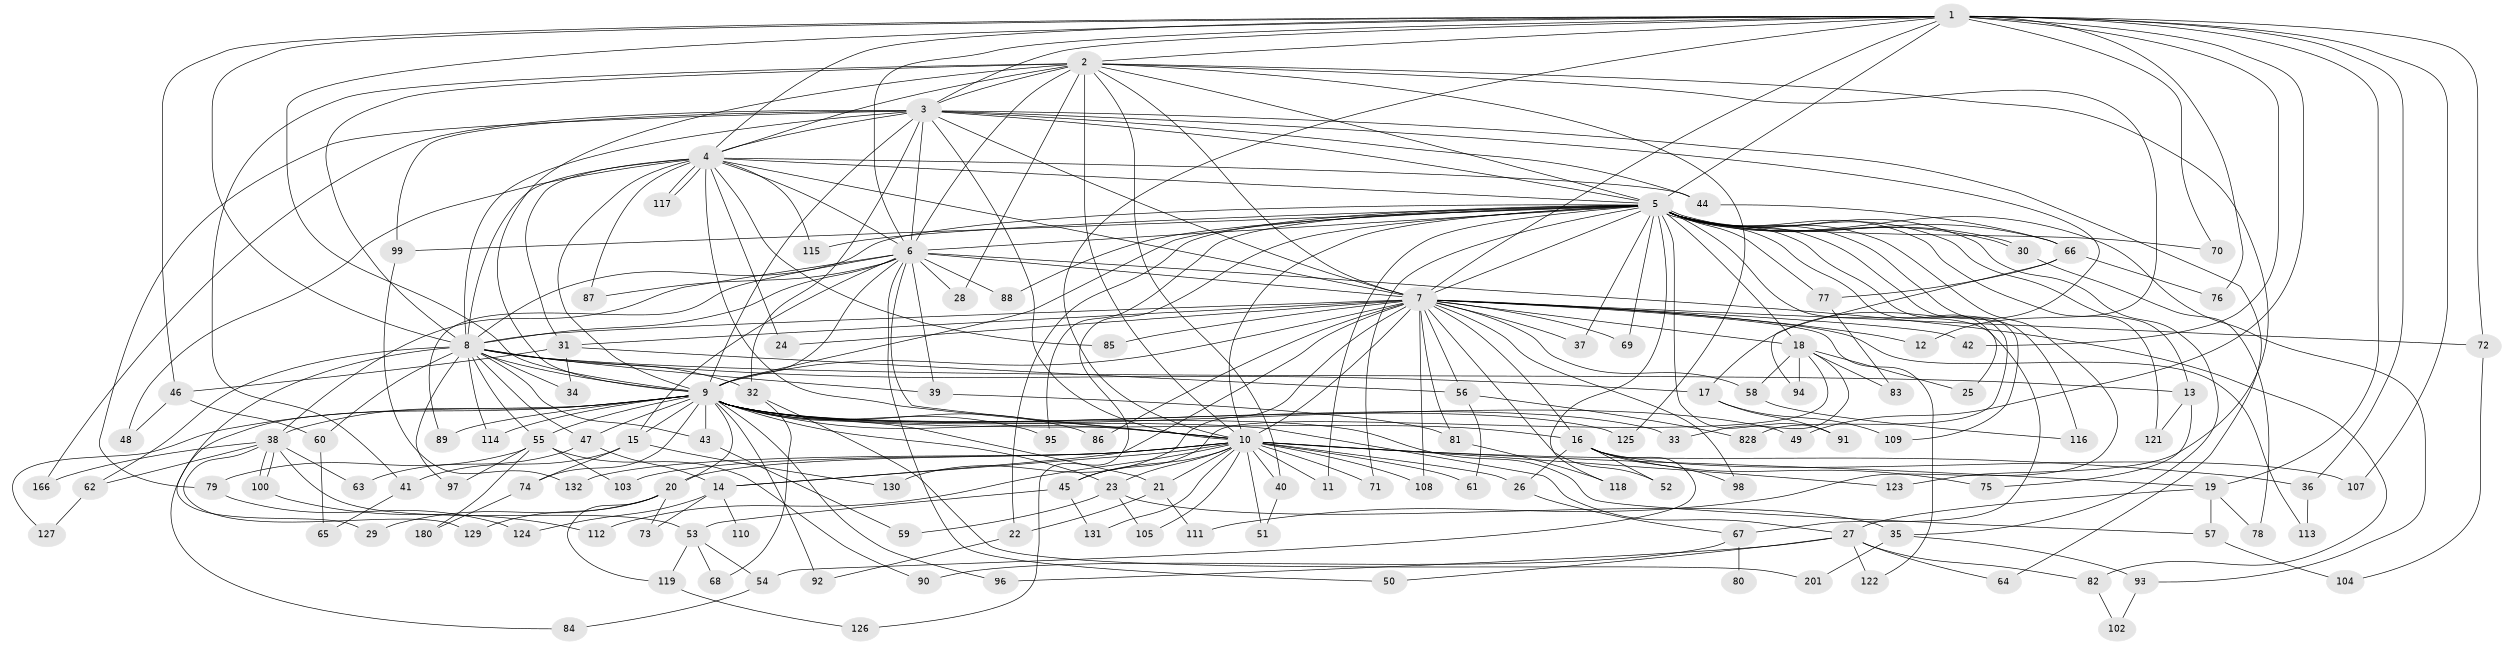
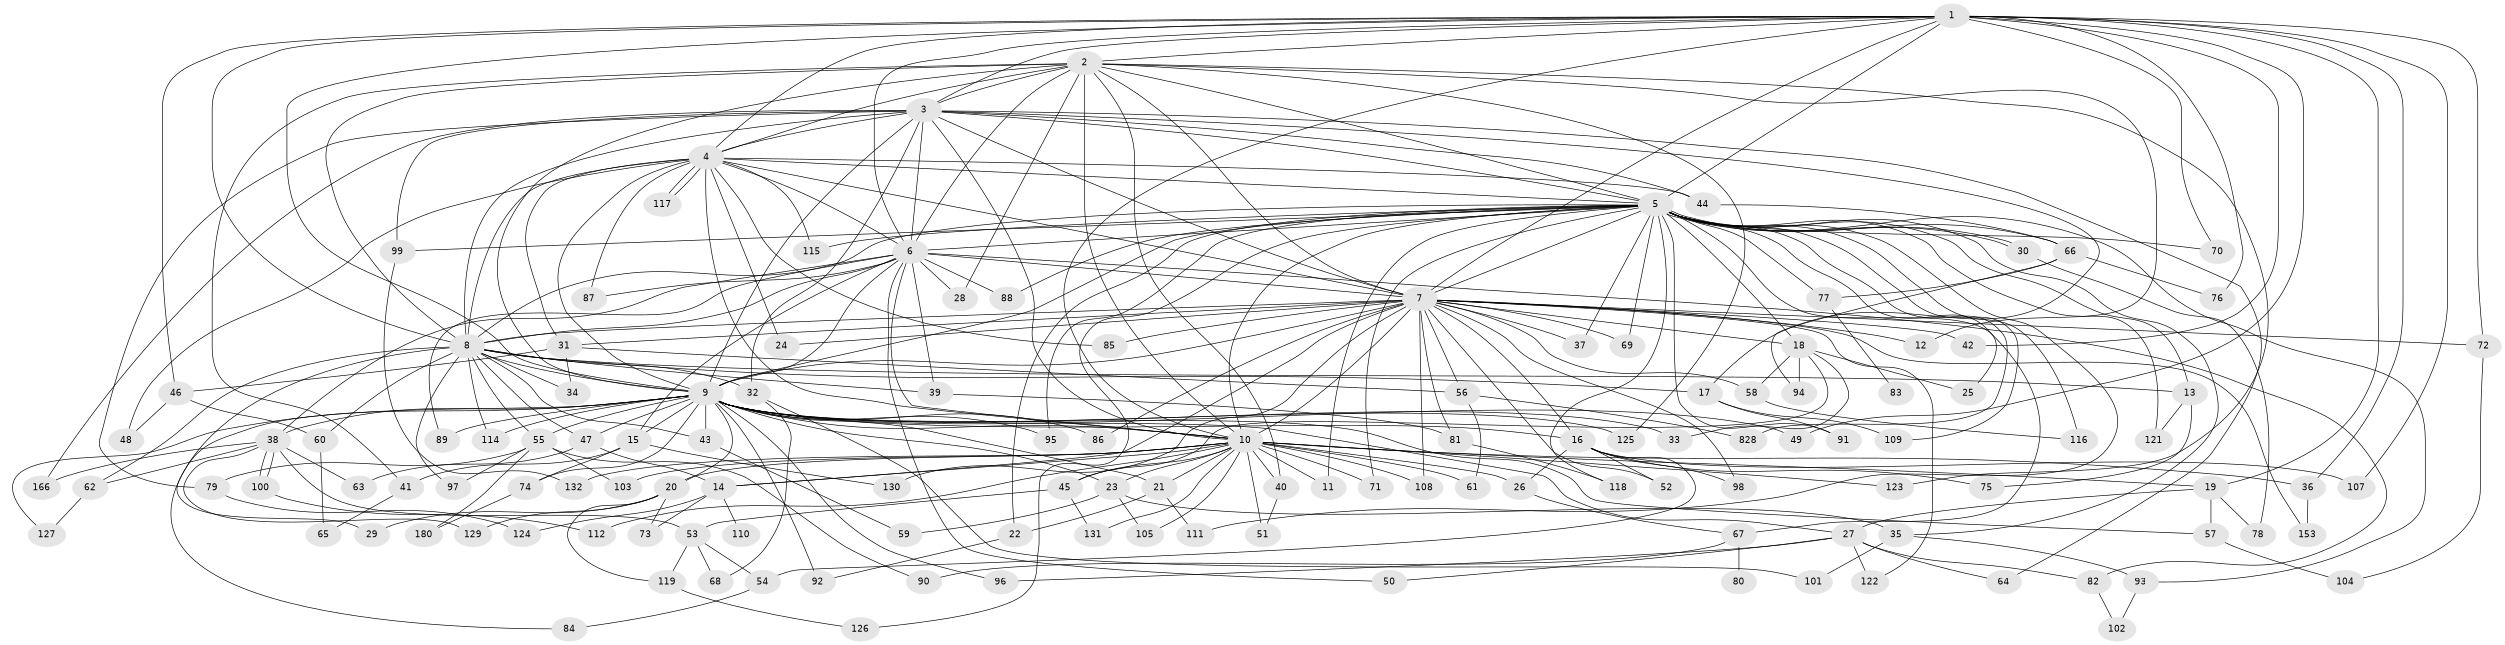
(1848, 370) -> none
(2307, 535) -> (2307, 535)
(1814, 582) -> (1814, 582)
